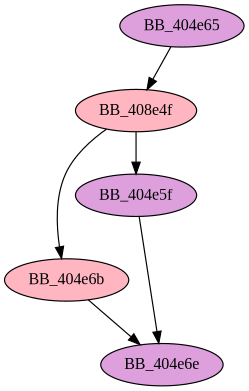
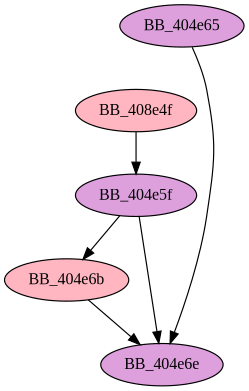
(162, 63) -> (210, 191)
(63, 180) -> (105, 233)
